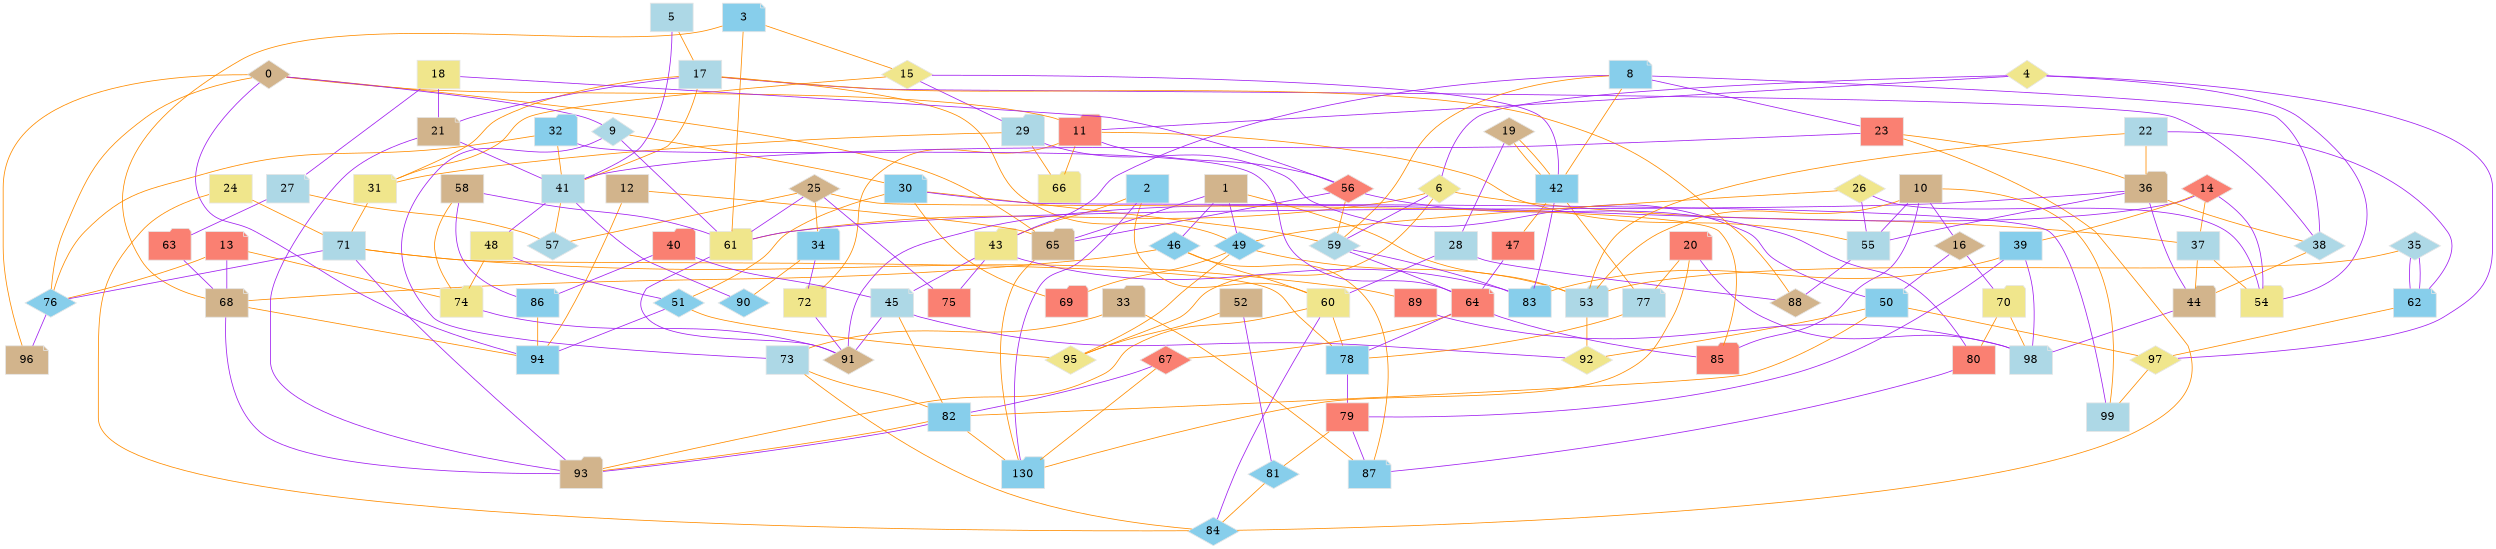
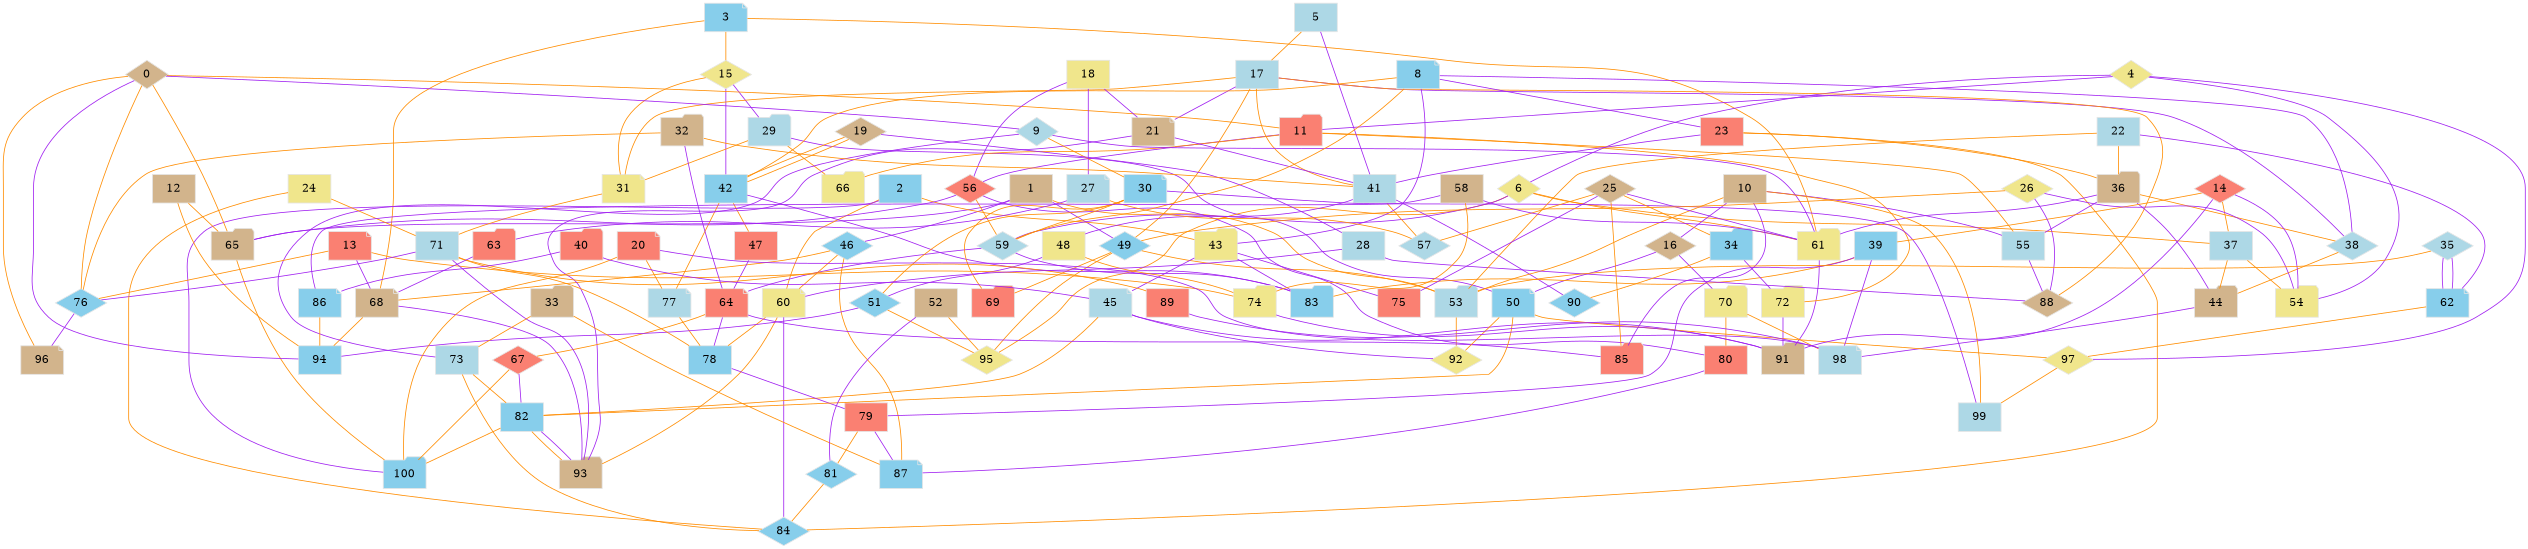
(556, 132) -> (682, 132)
(1864, 217) -> (2054, 242)
(849, 360) -> (1783, 360)
(1023, 474) -> (405, 474)
